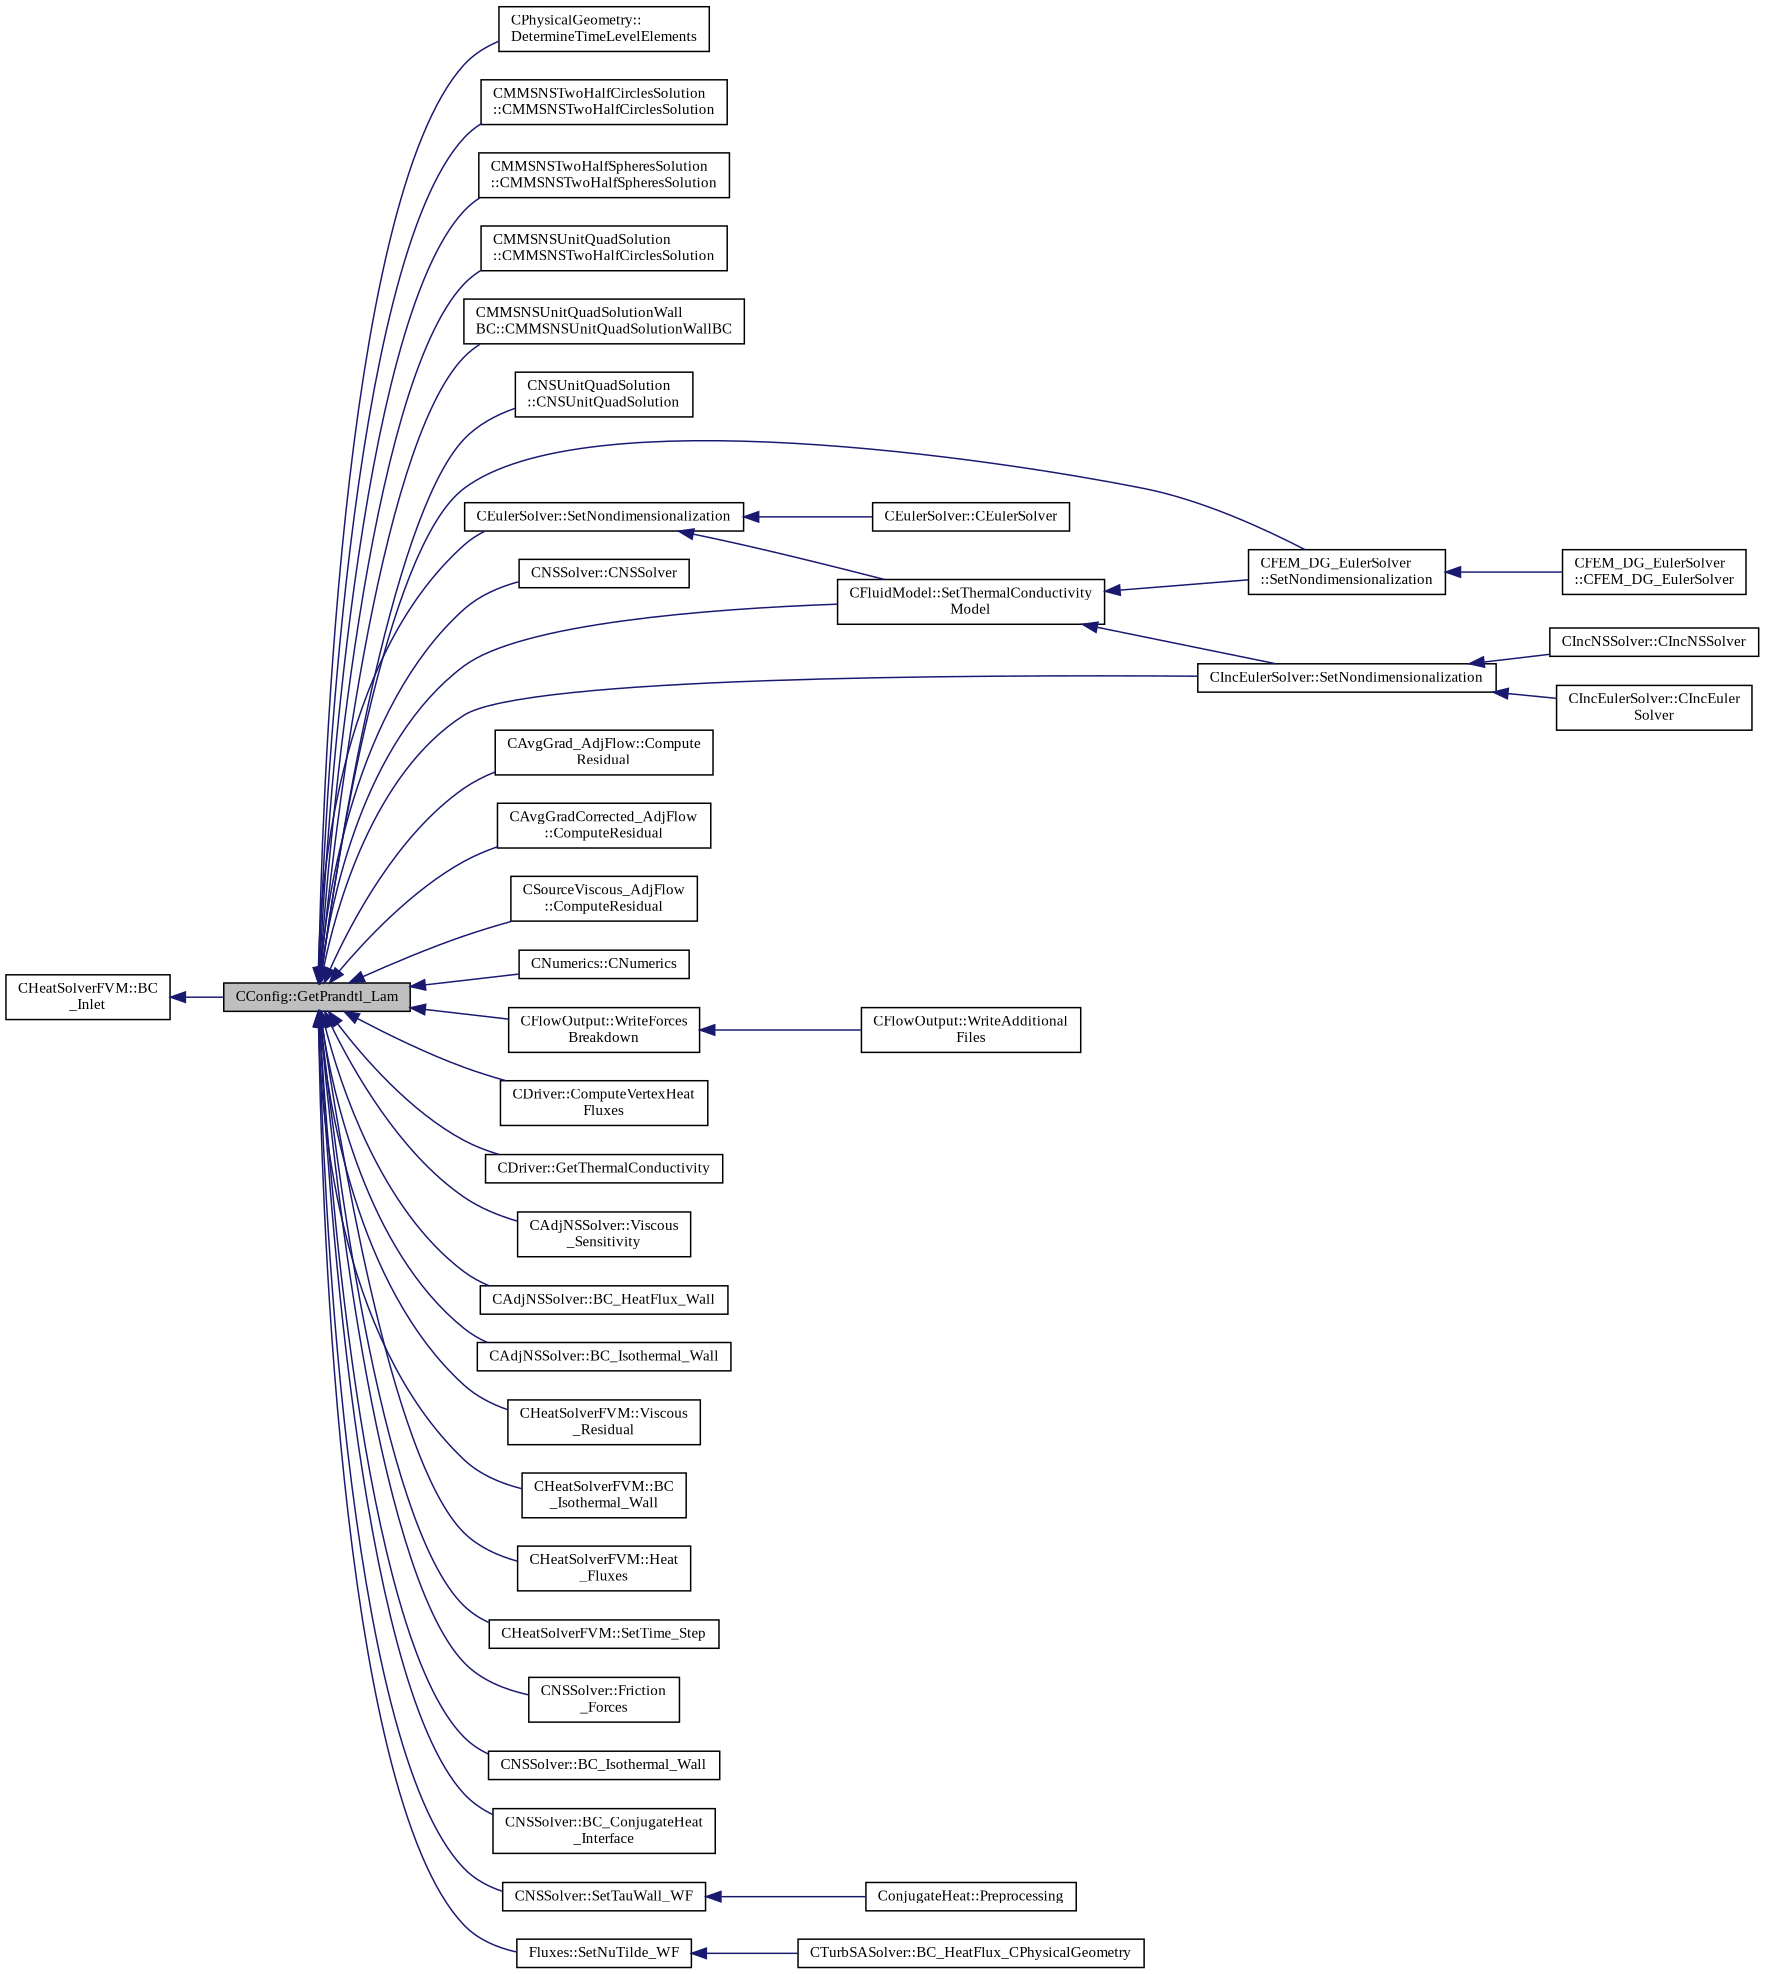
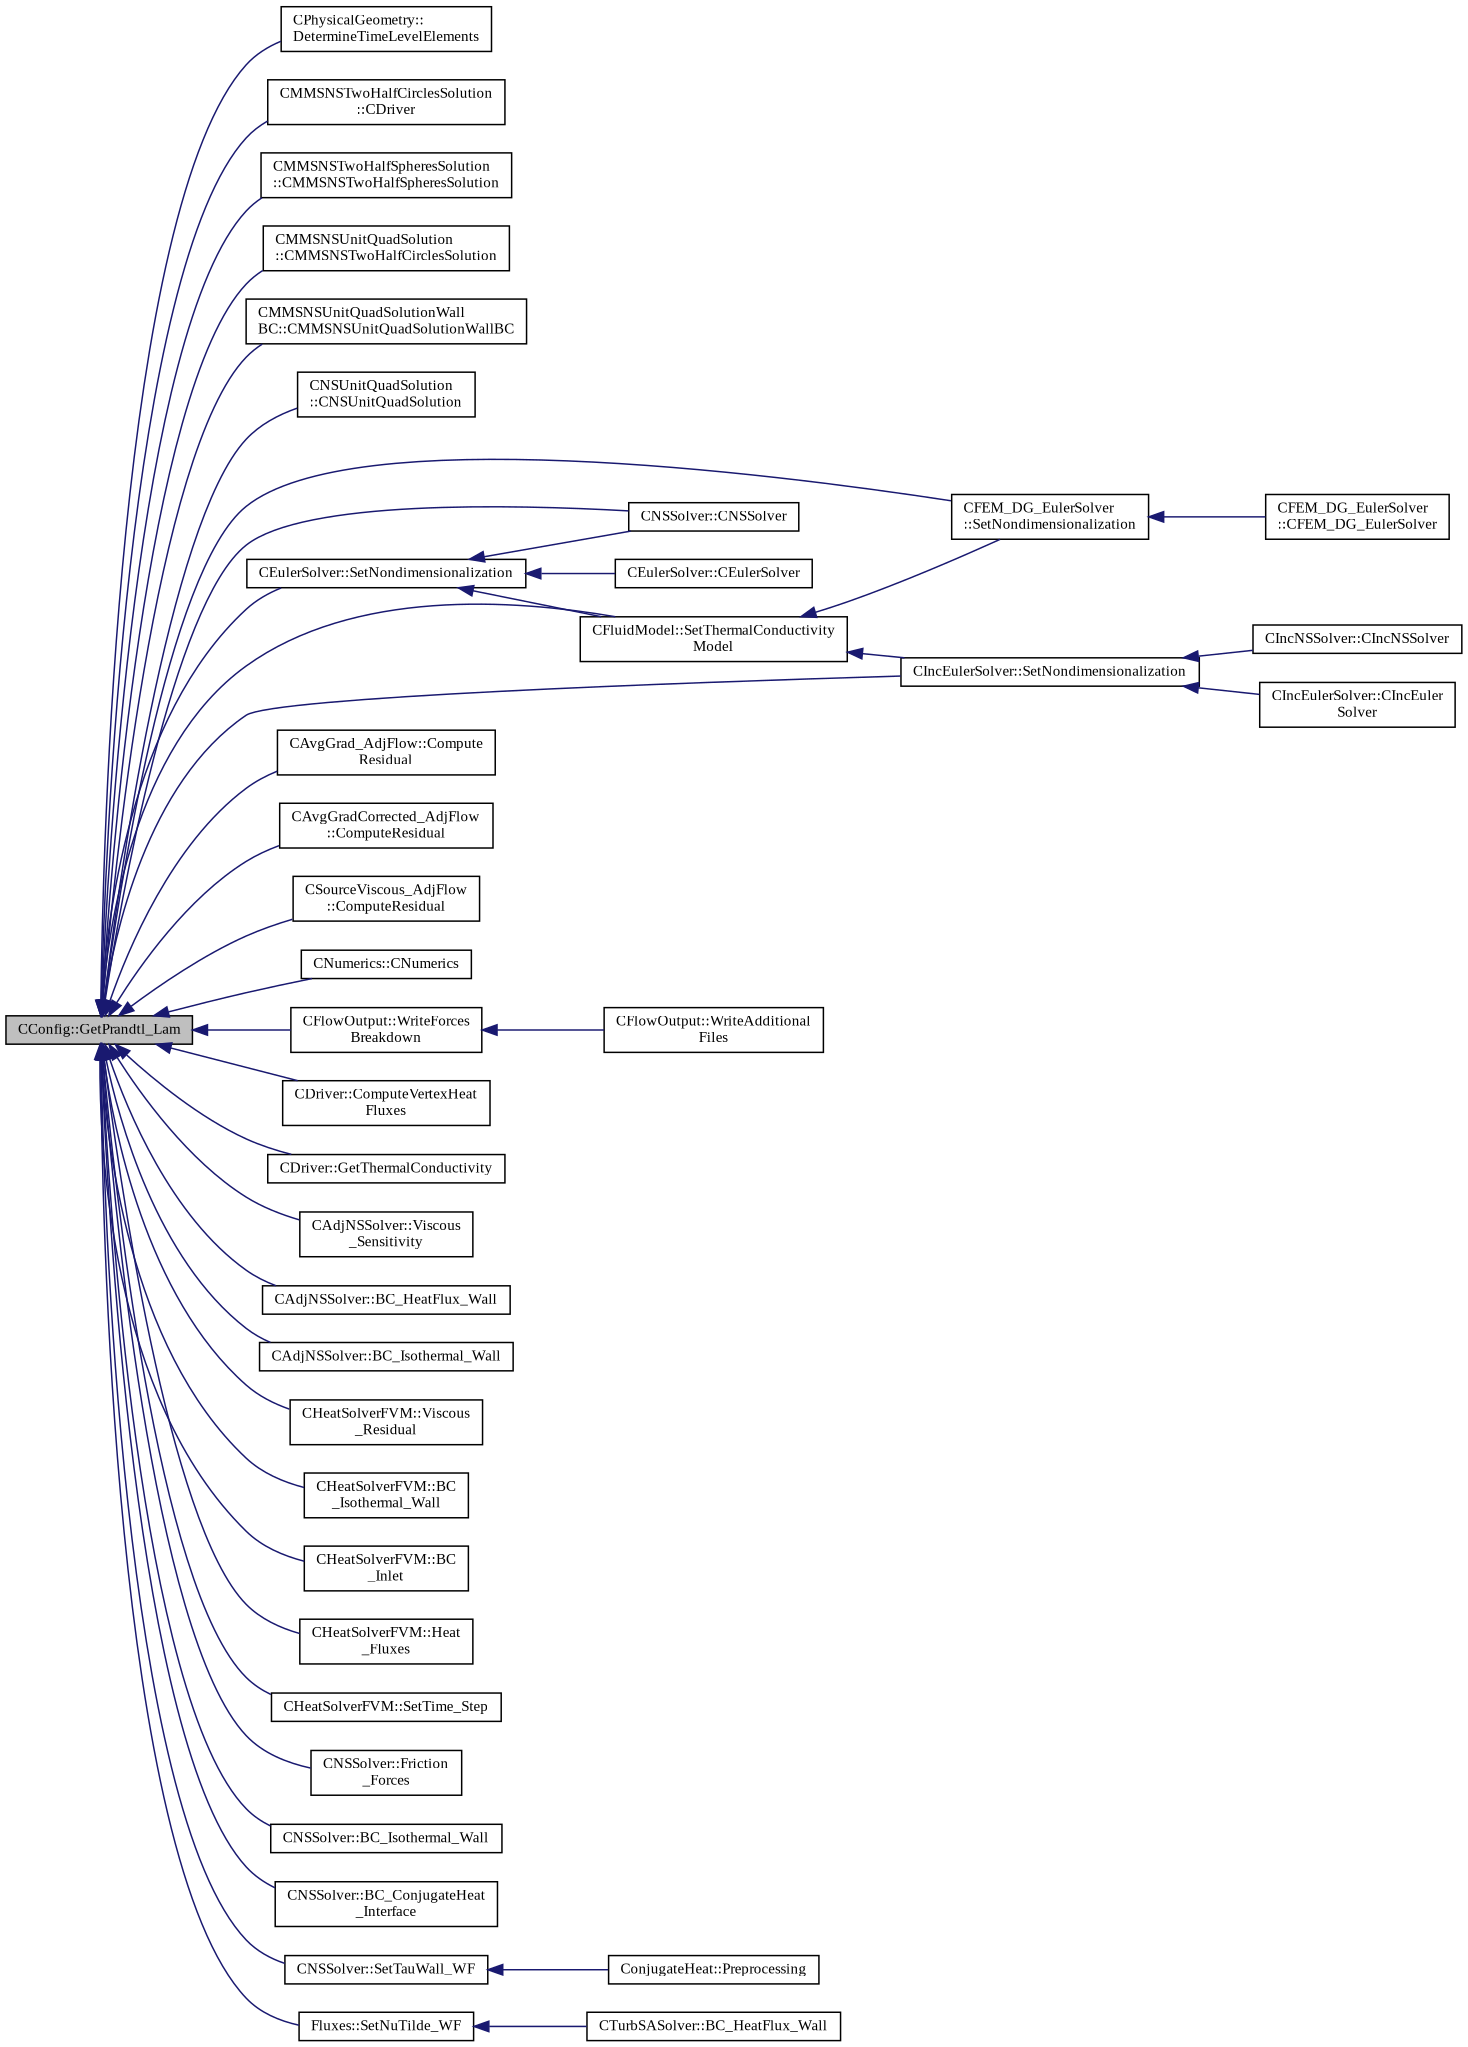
(604, 102) -> (386, 102)
none -> (557, 544)
(205, 997) -> (191, 1459)
(971, 1953) -> (714, 2026)
